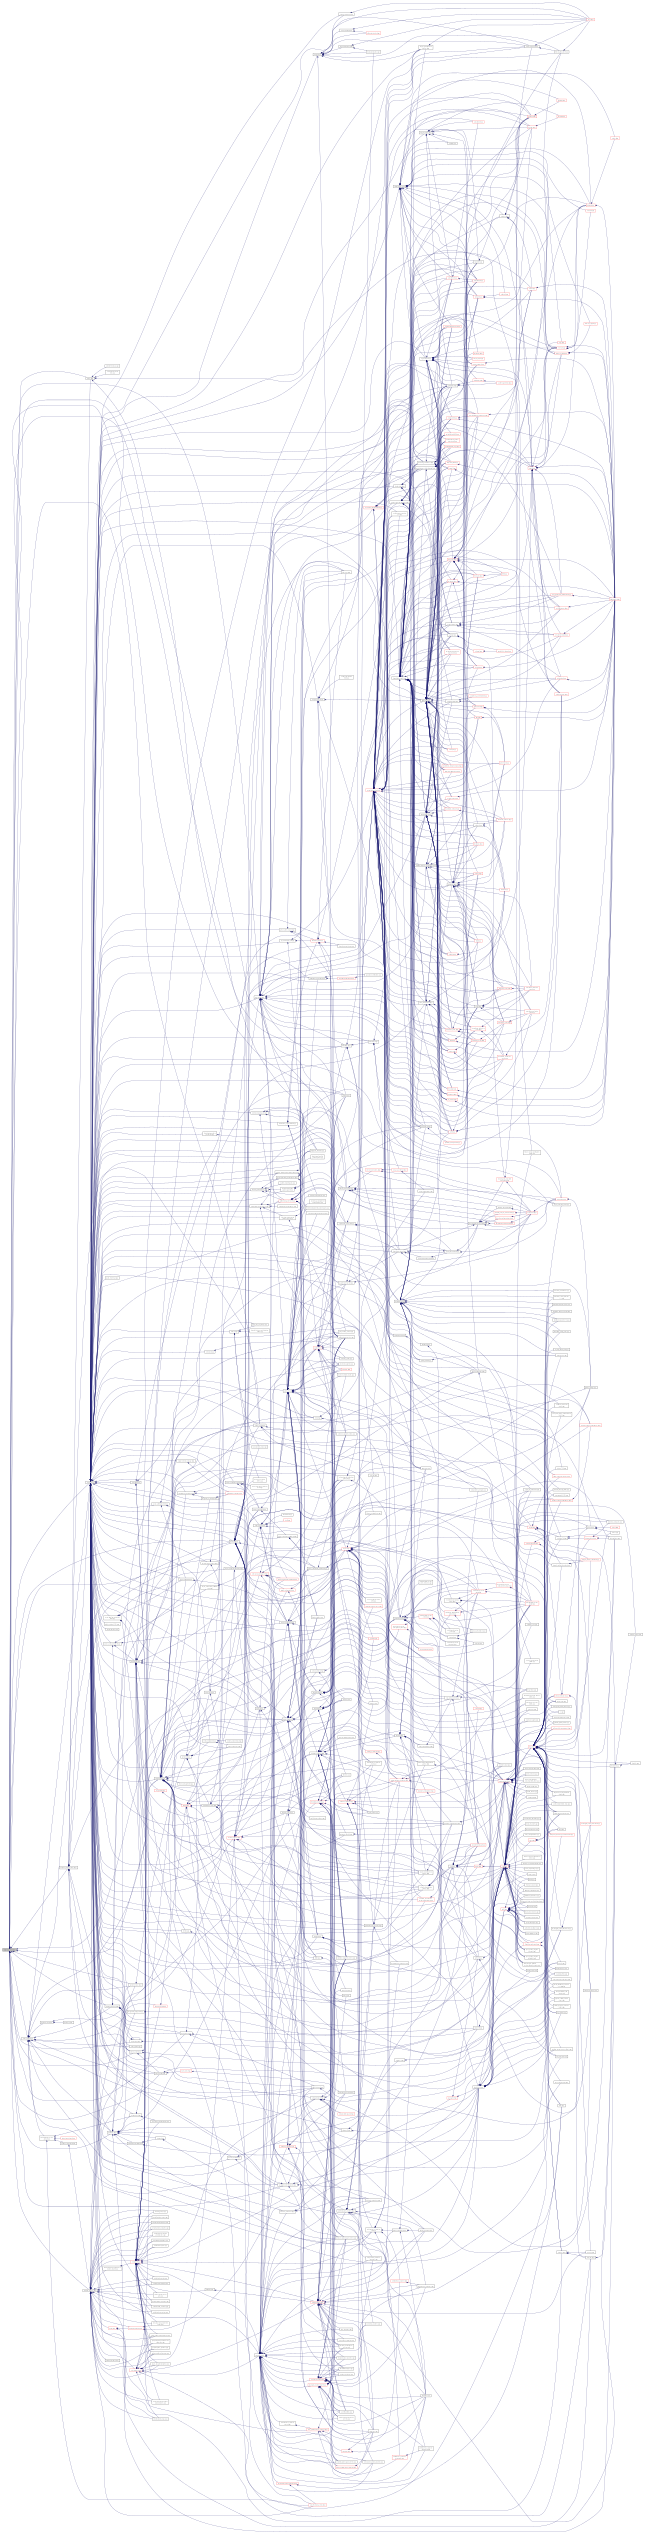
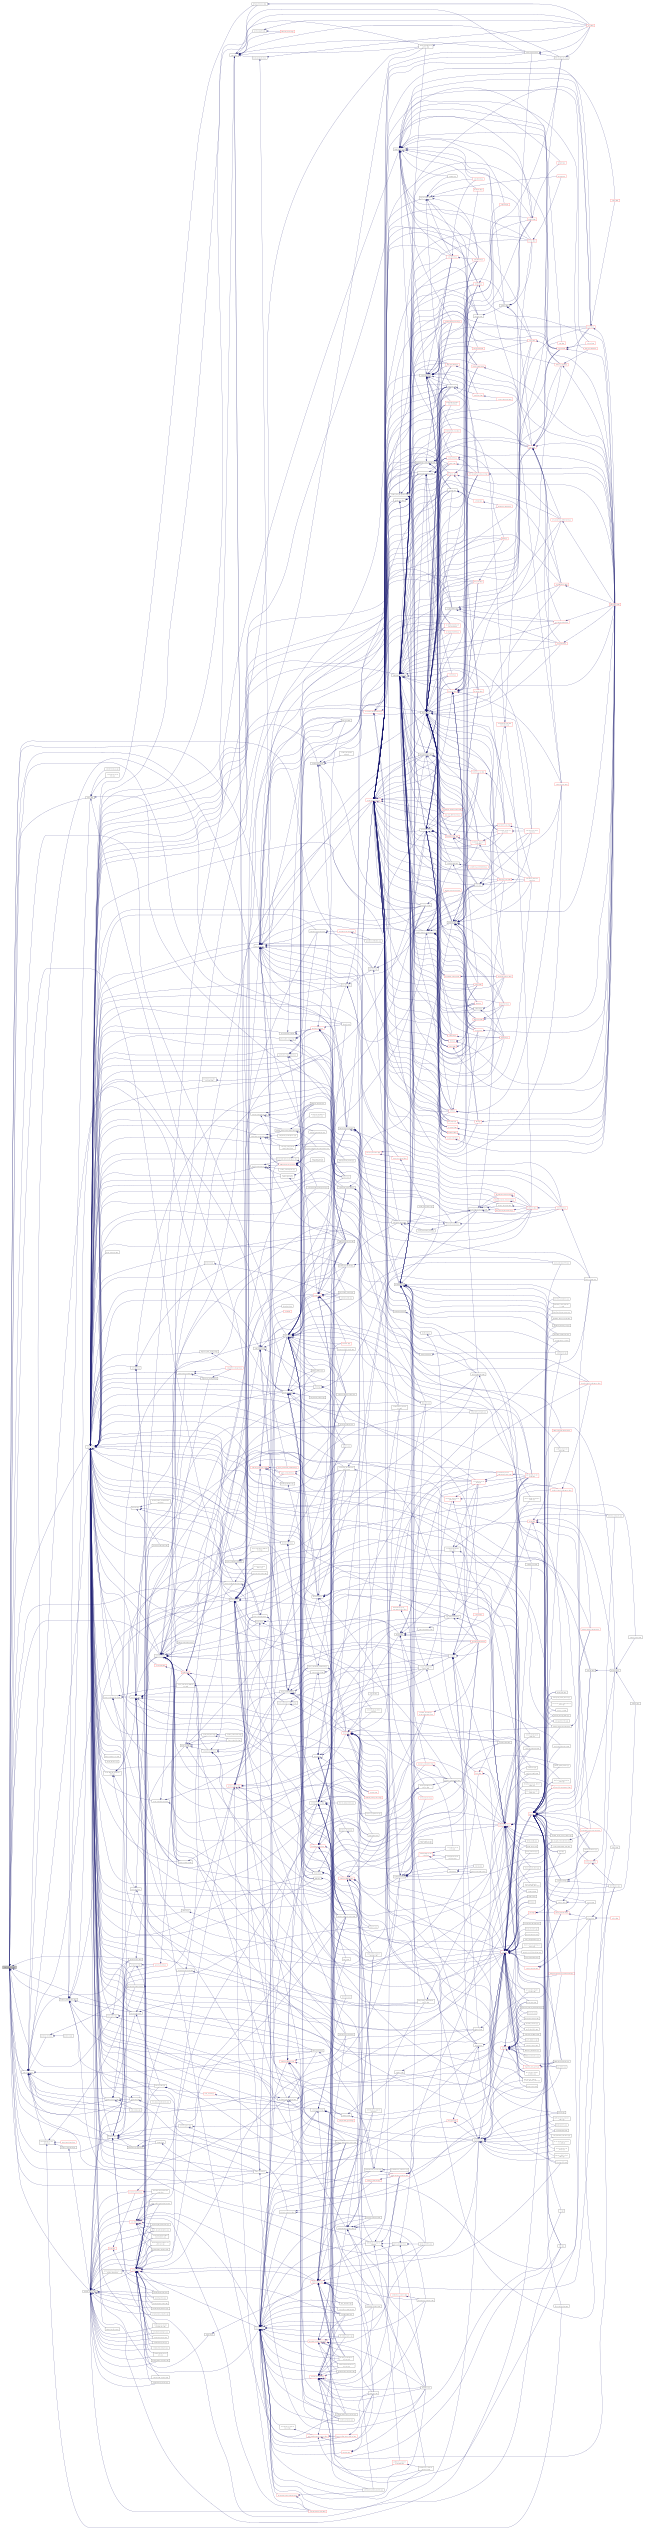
(357, 1103) -> (300, 1667)
